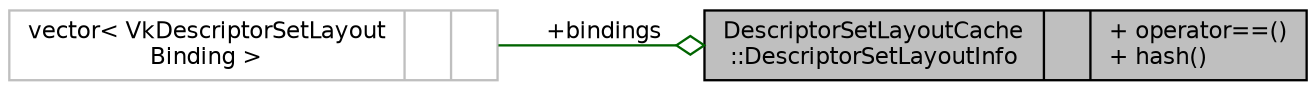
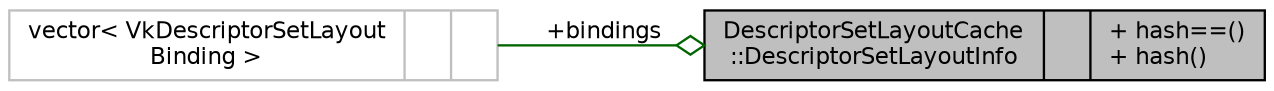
(1199, 31) -> (1178, 31)
